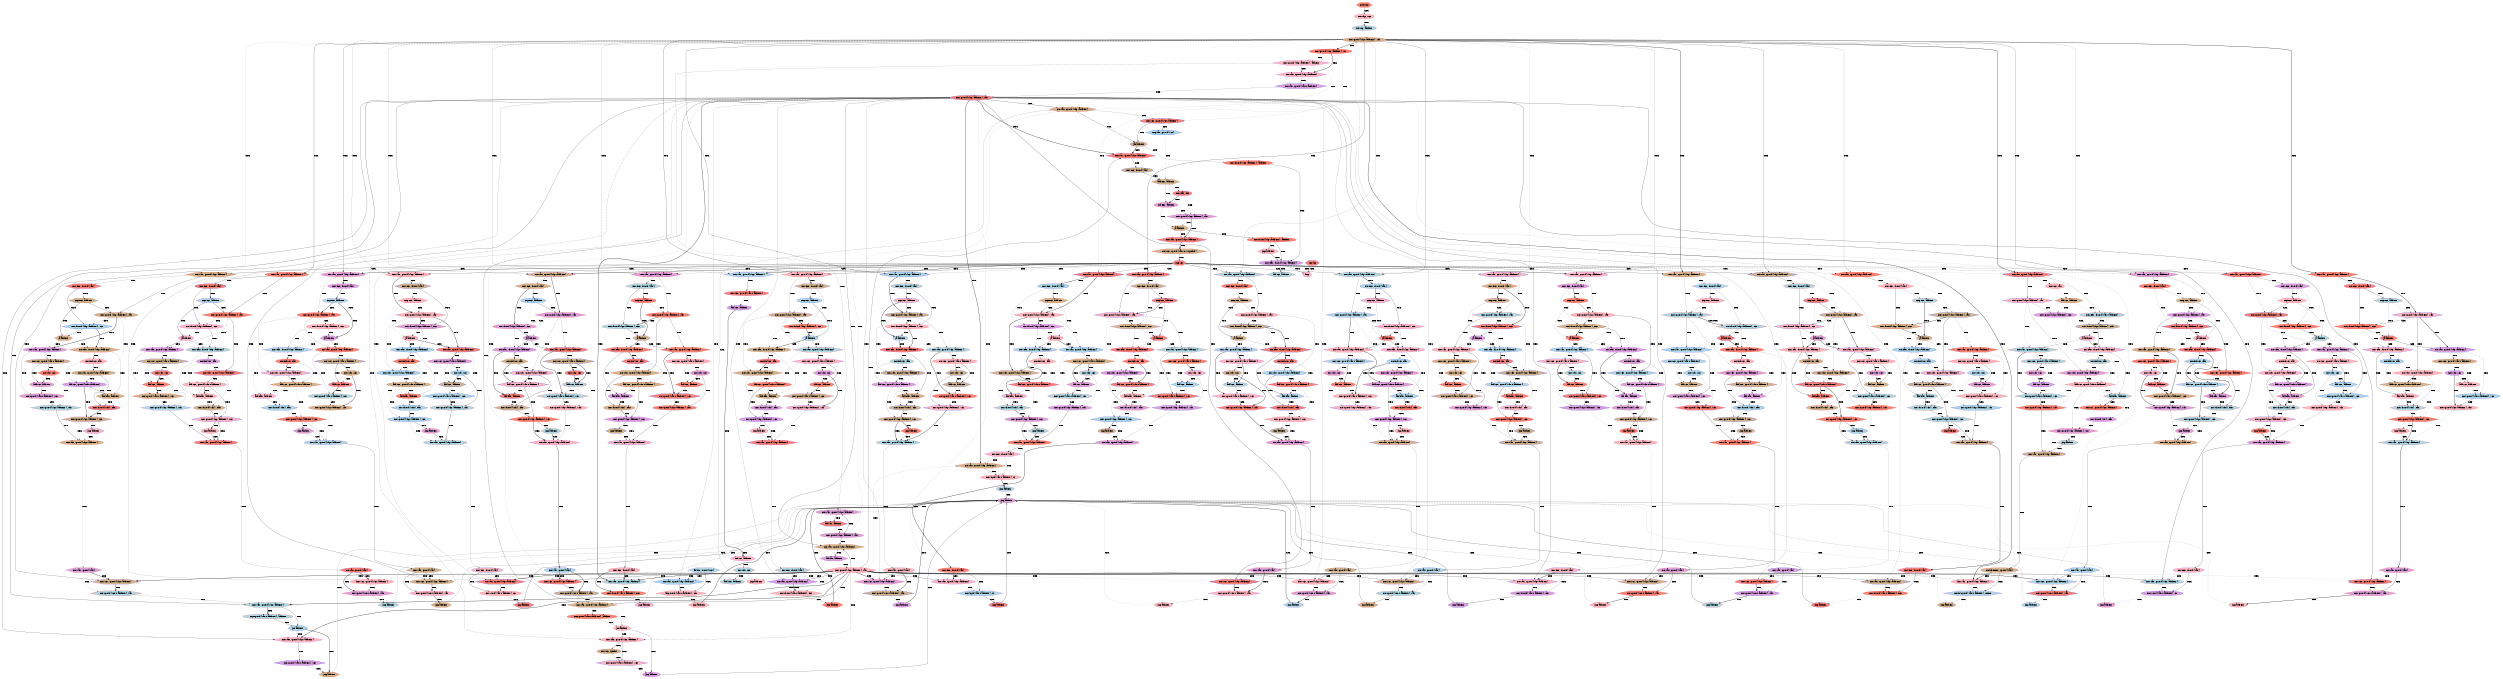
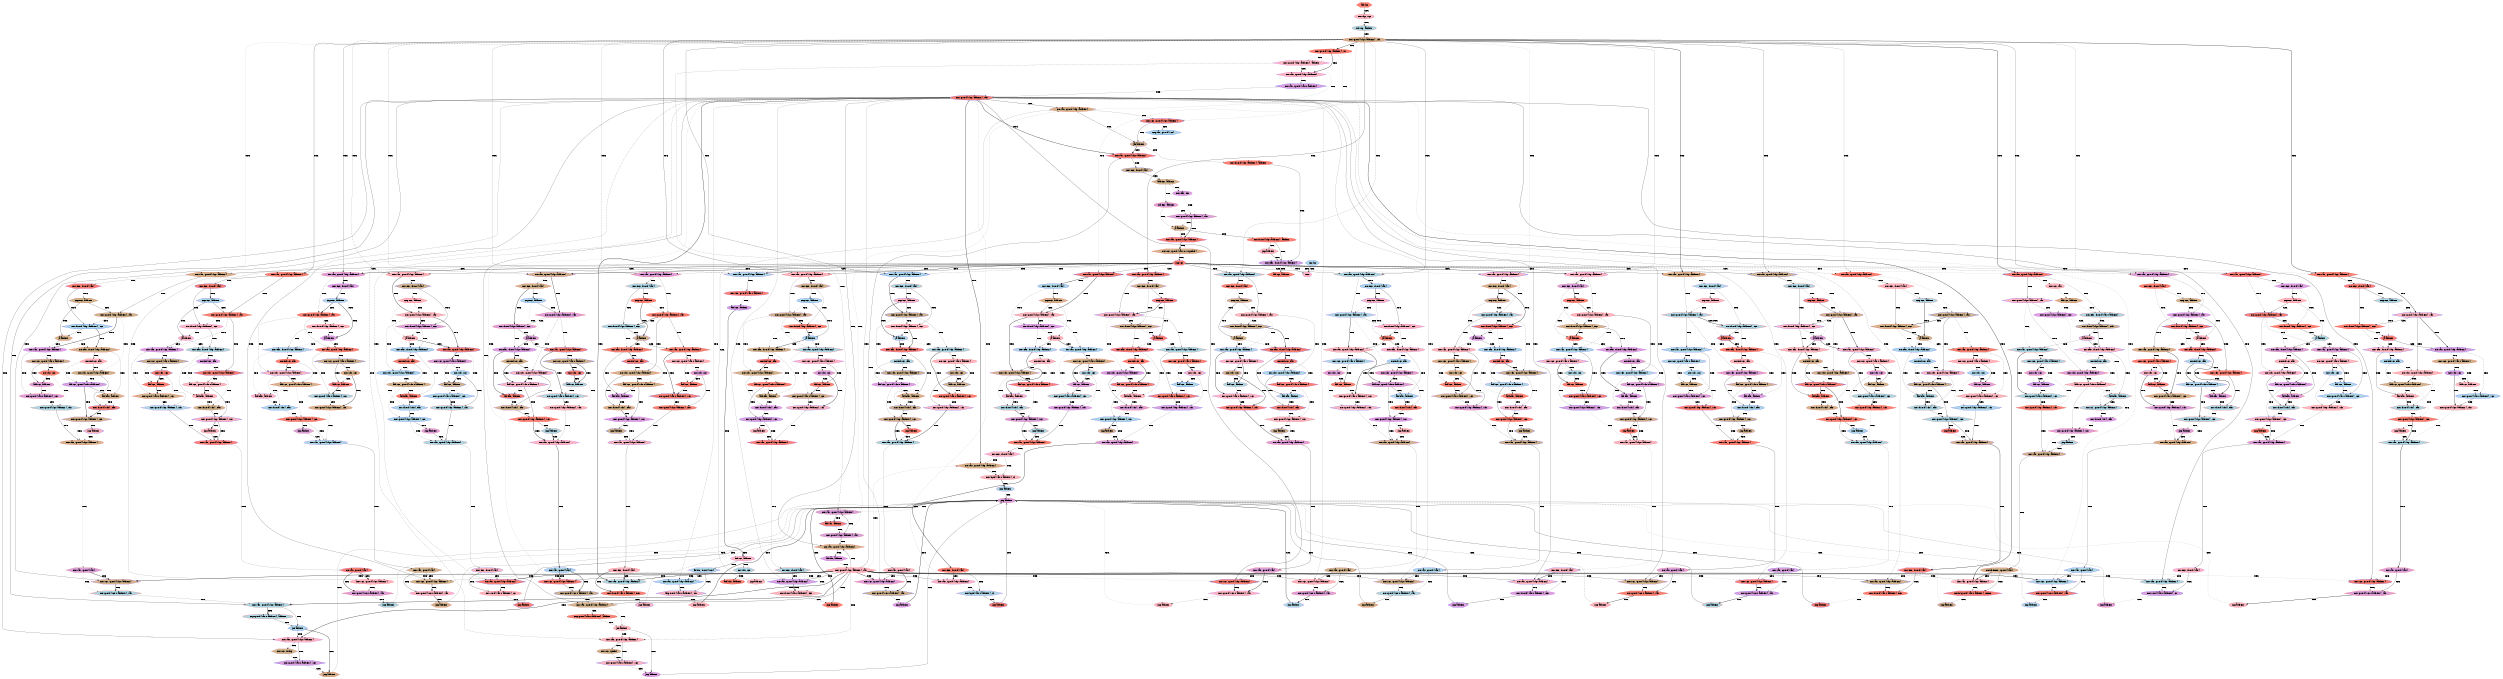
(1364, 5) -> (1364, 5)
none -> (1364, 33)
(1166, 156) -> (1151, 138)
(1182, 193) -> (1182, 193)
(1175, 199) -> none
(1312, 263) -> (1312, 263)
(1281, 275) -> (1281, 275)
(1307, 275) -> (1307, 275)
(2101, 408) -> (2101, 408)
none -> (2101, 413)
none -> (727, 565)
(732, 582) -> (732, 582)
(681, 593) -> (681, 593)
(1973, 593) -> (1973, 593)
none -> (284, 651)
